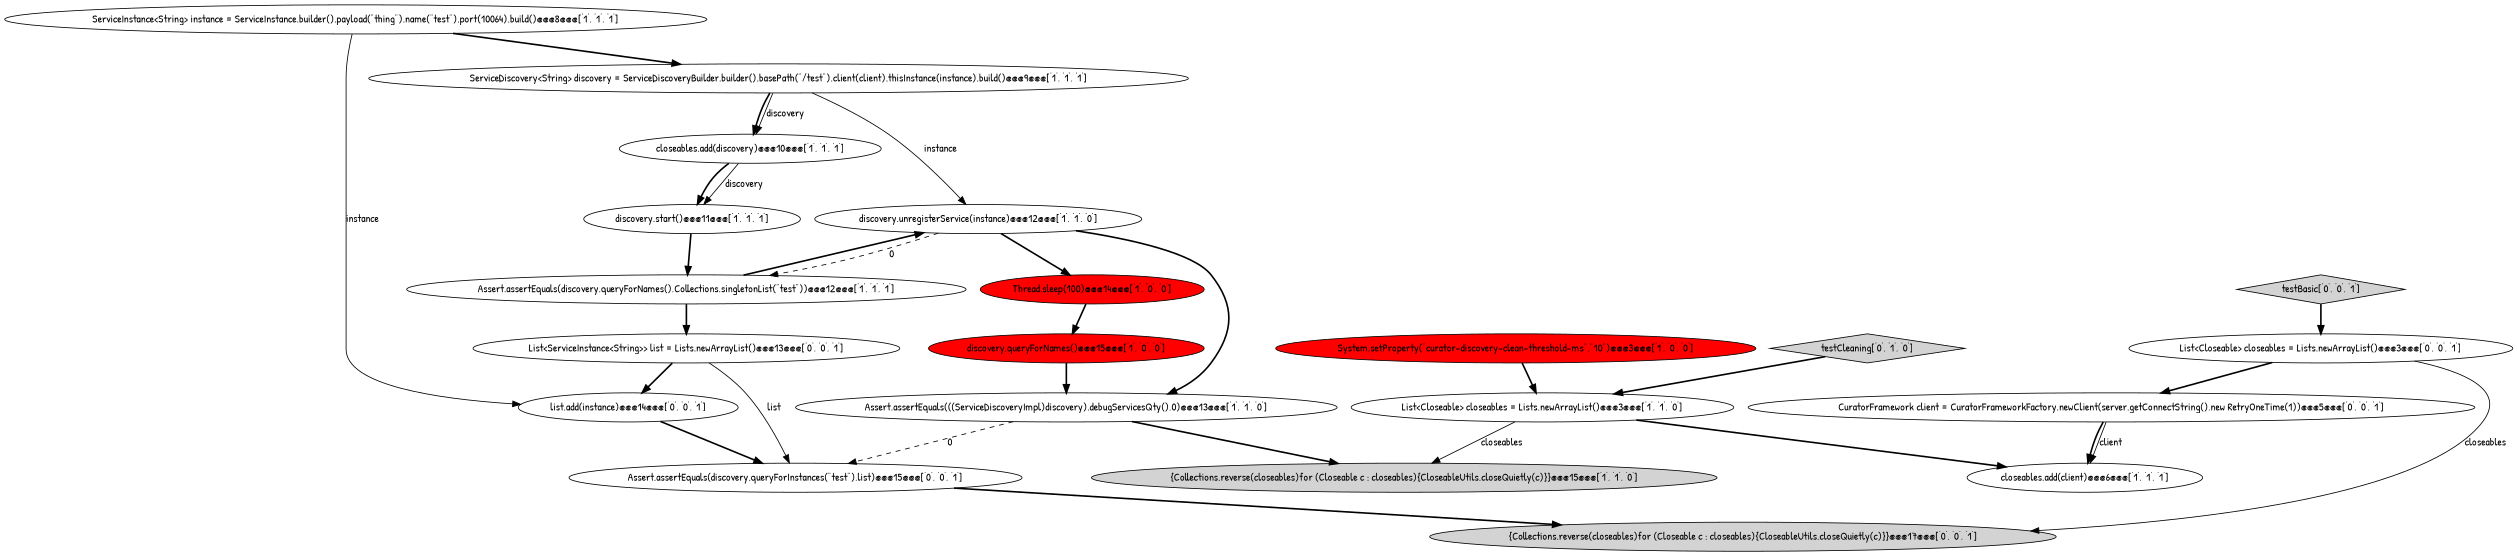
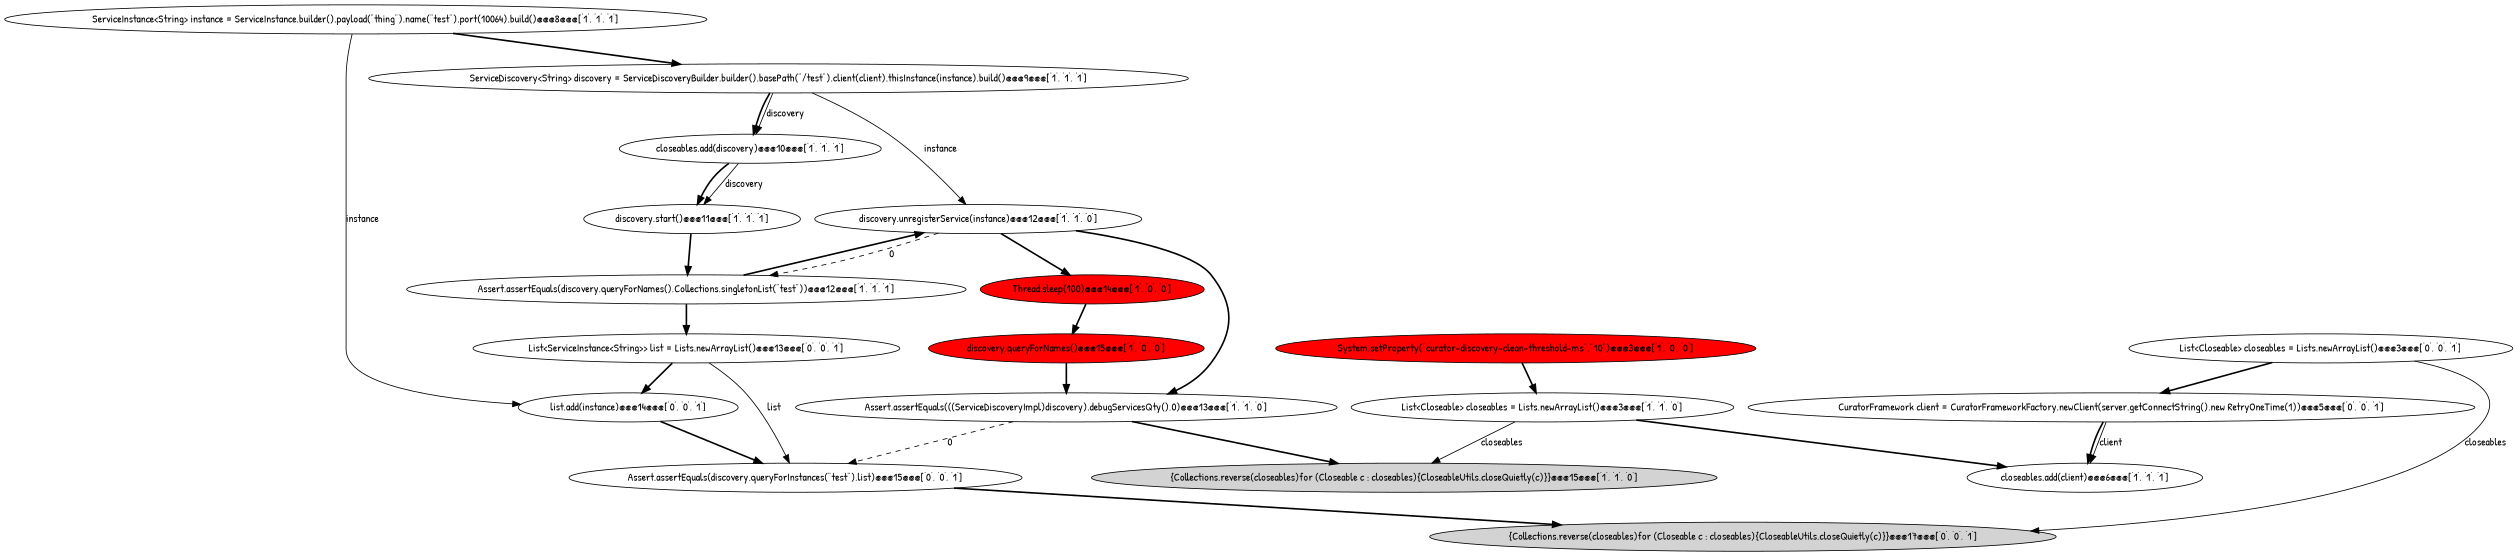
(2321, 289) -> none
(1867, 348) -> none
